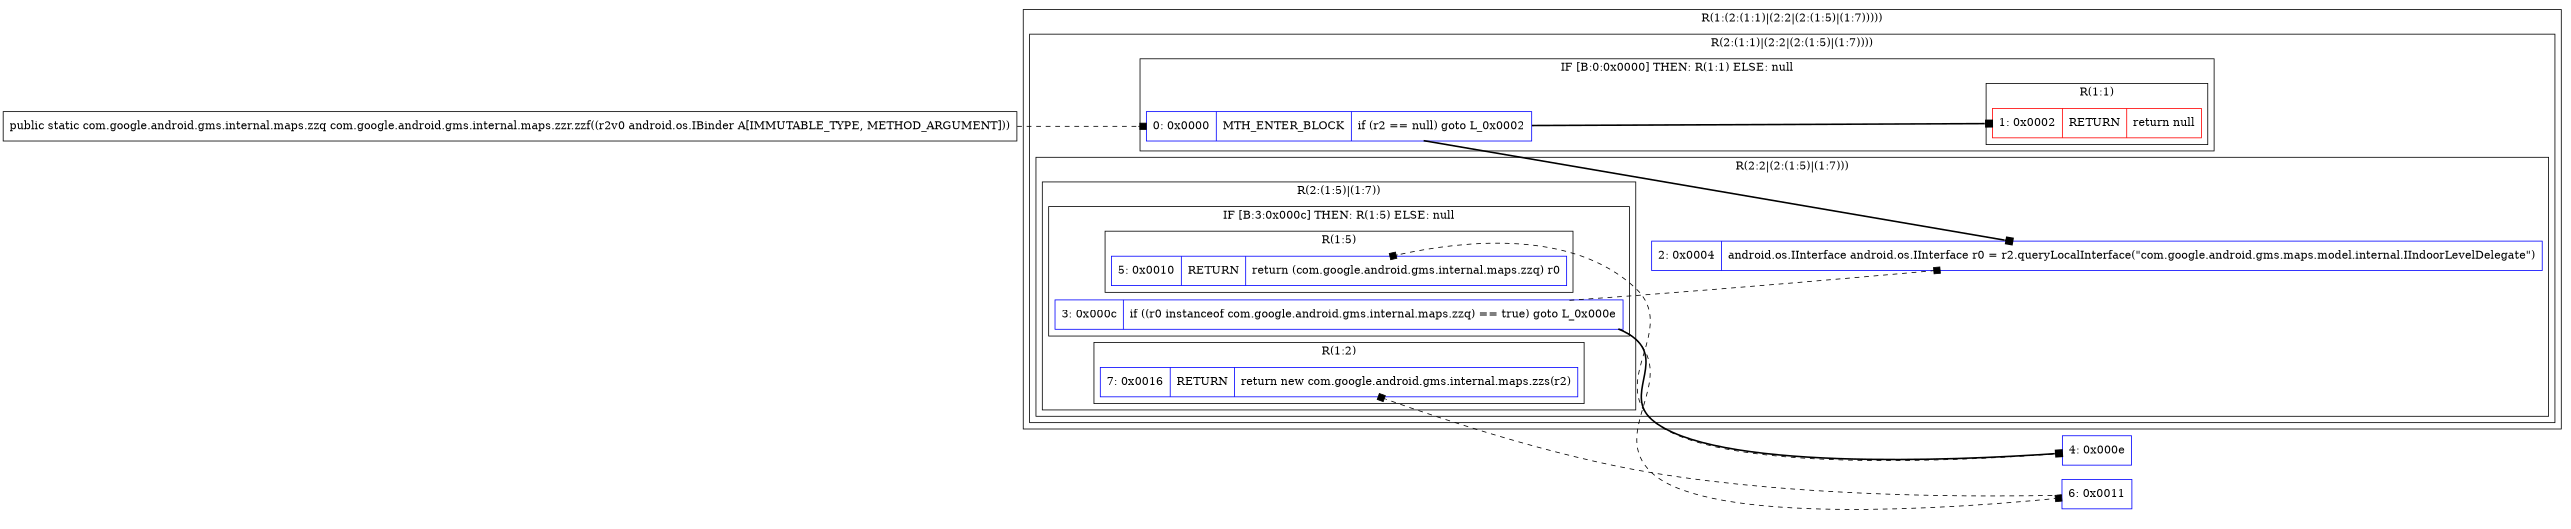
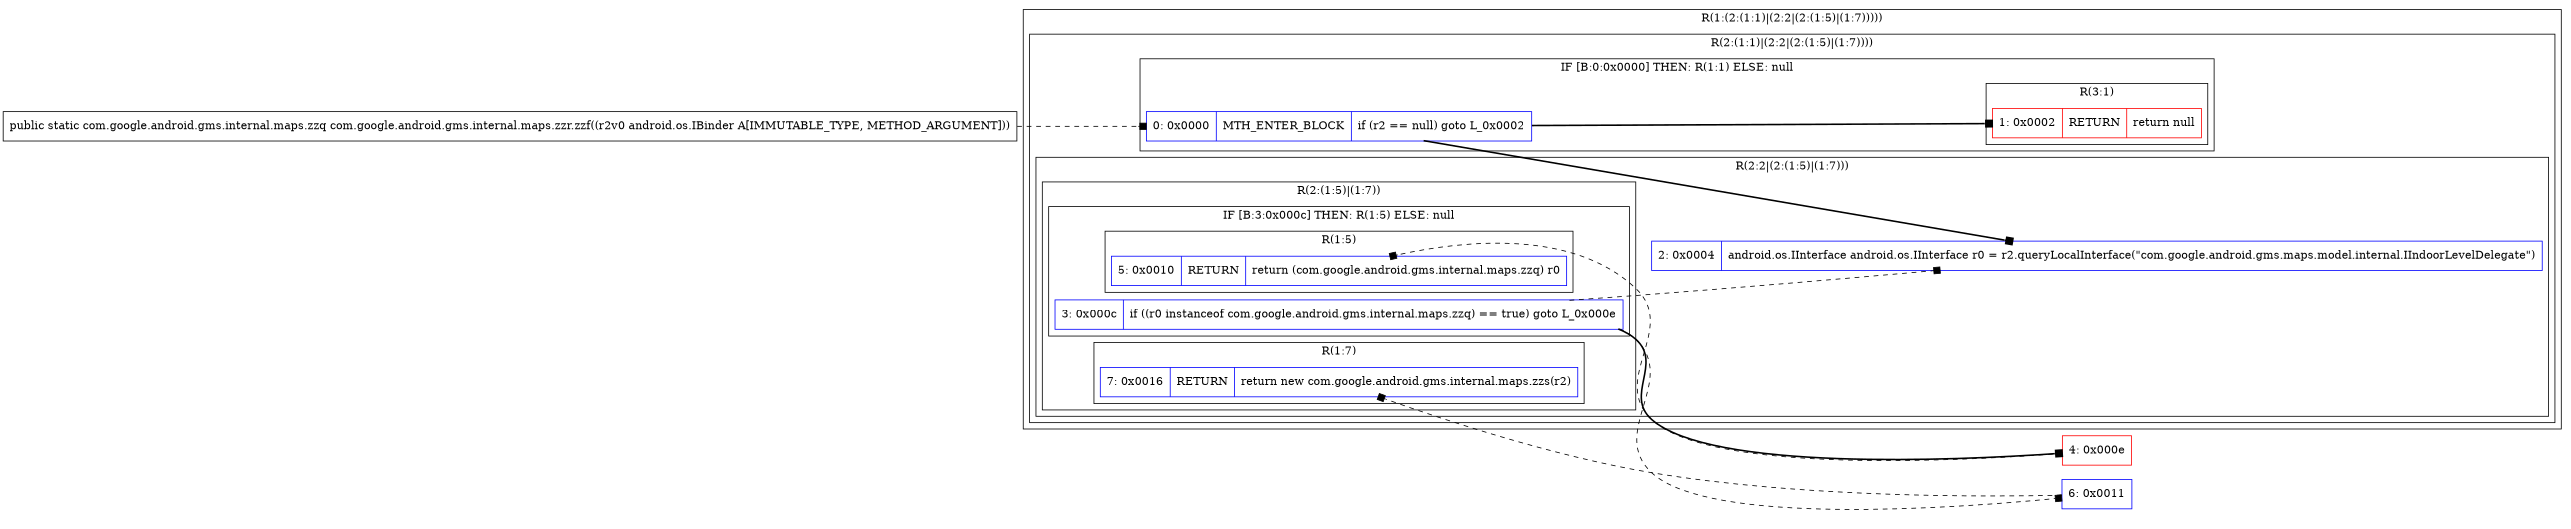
(2097, 93) -> (2097, 93)
(1339, 352) -> (1339, 352)
(2097, 450) -> (2097, 450)
